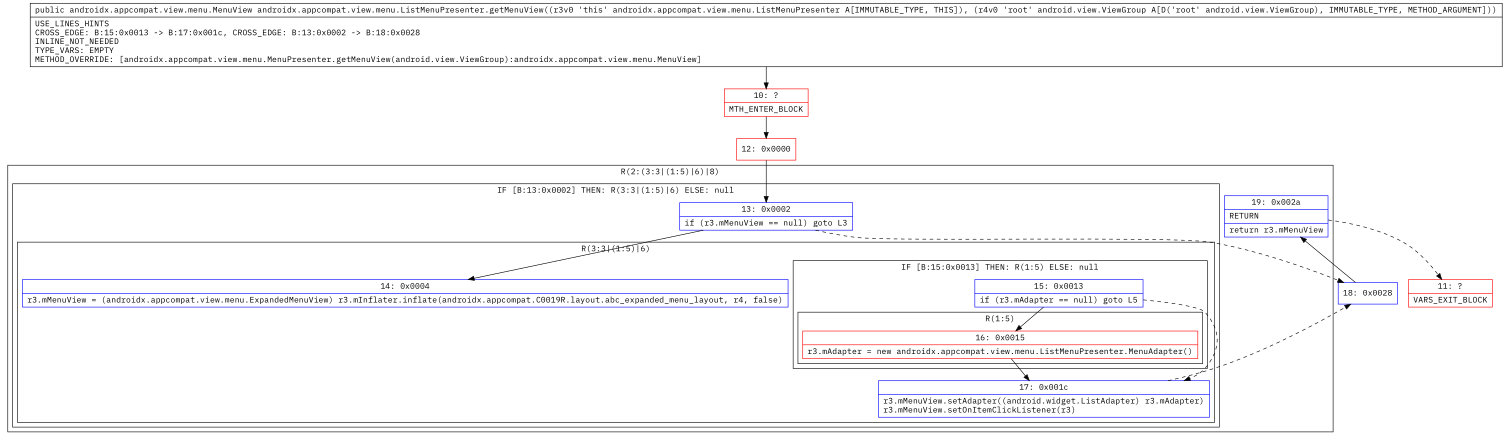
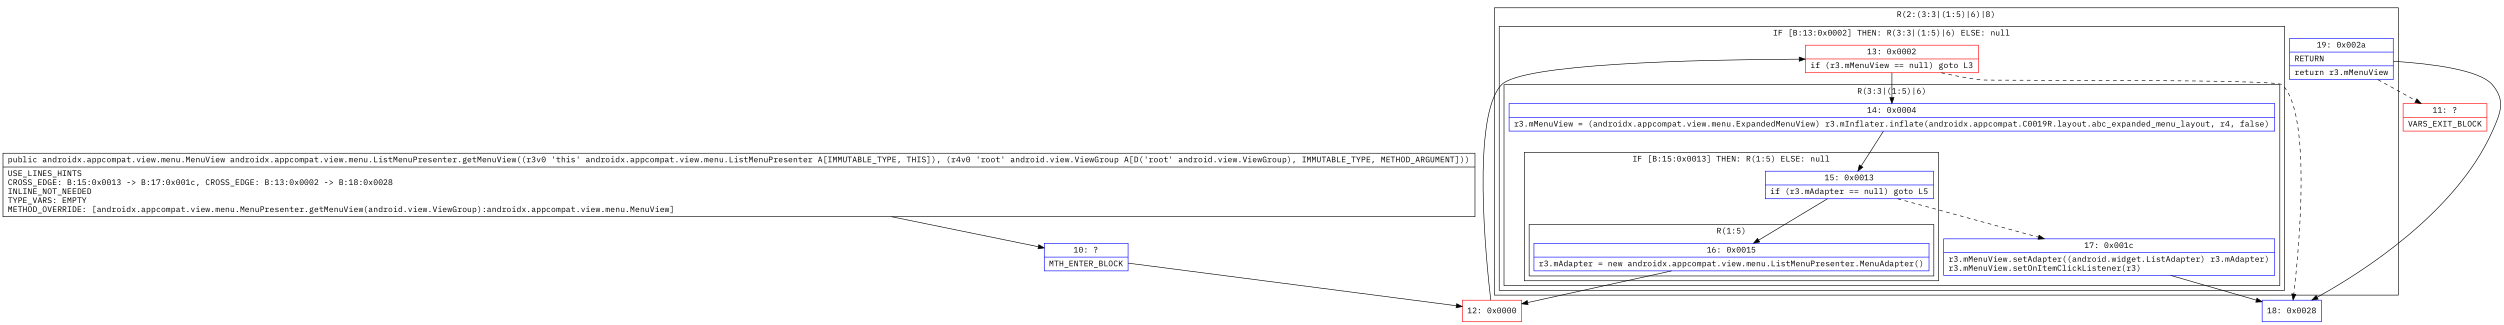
(766, 103) -> (1086, 257)
none -> (1872, 149)
(766, 216) -> (1892, 59)
(1329, 261) -> (2469, 171)
(1000, 345) -> (1731, 257)
(1259, 351) -> (2192, 282)
(1018, 367) -> (1600, 287)
